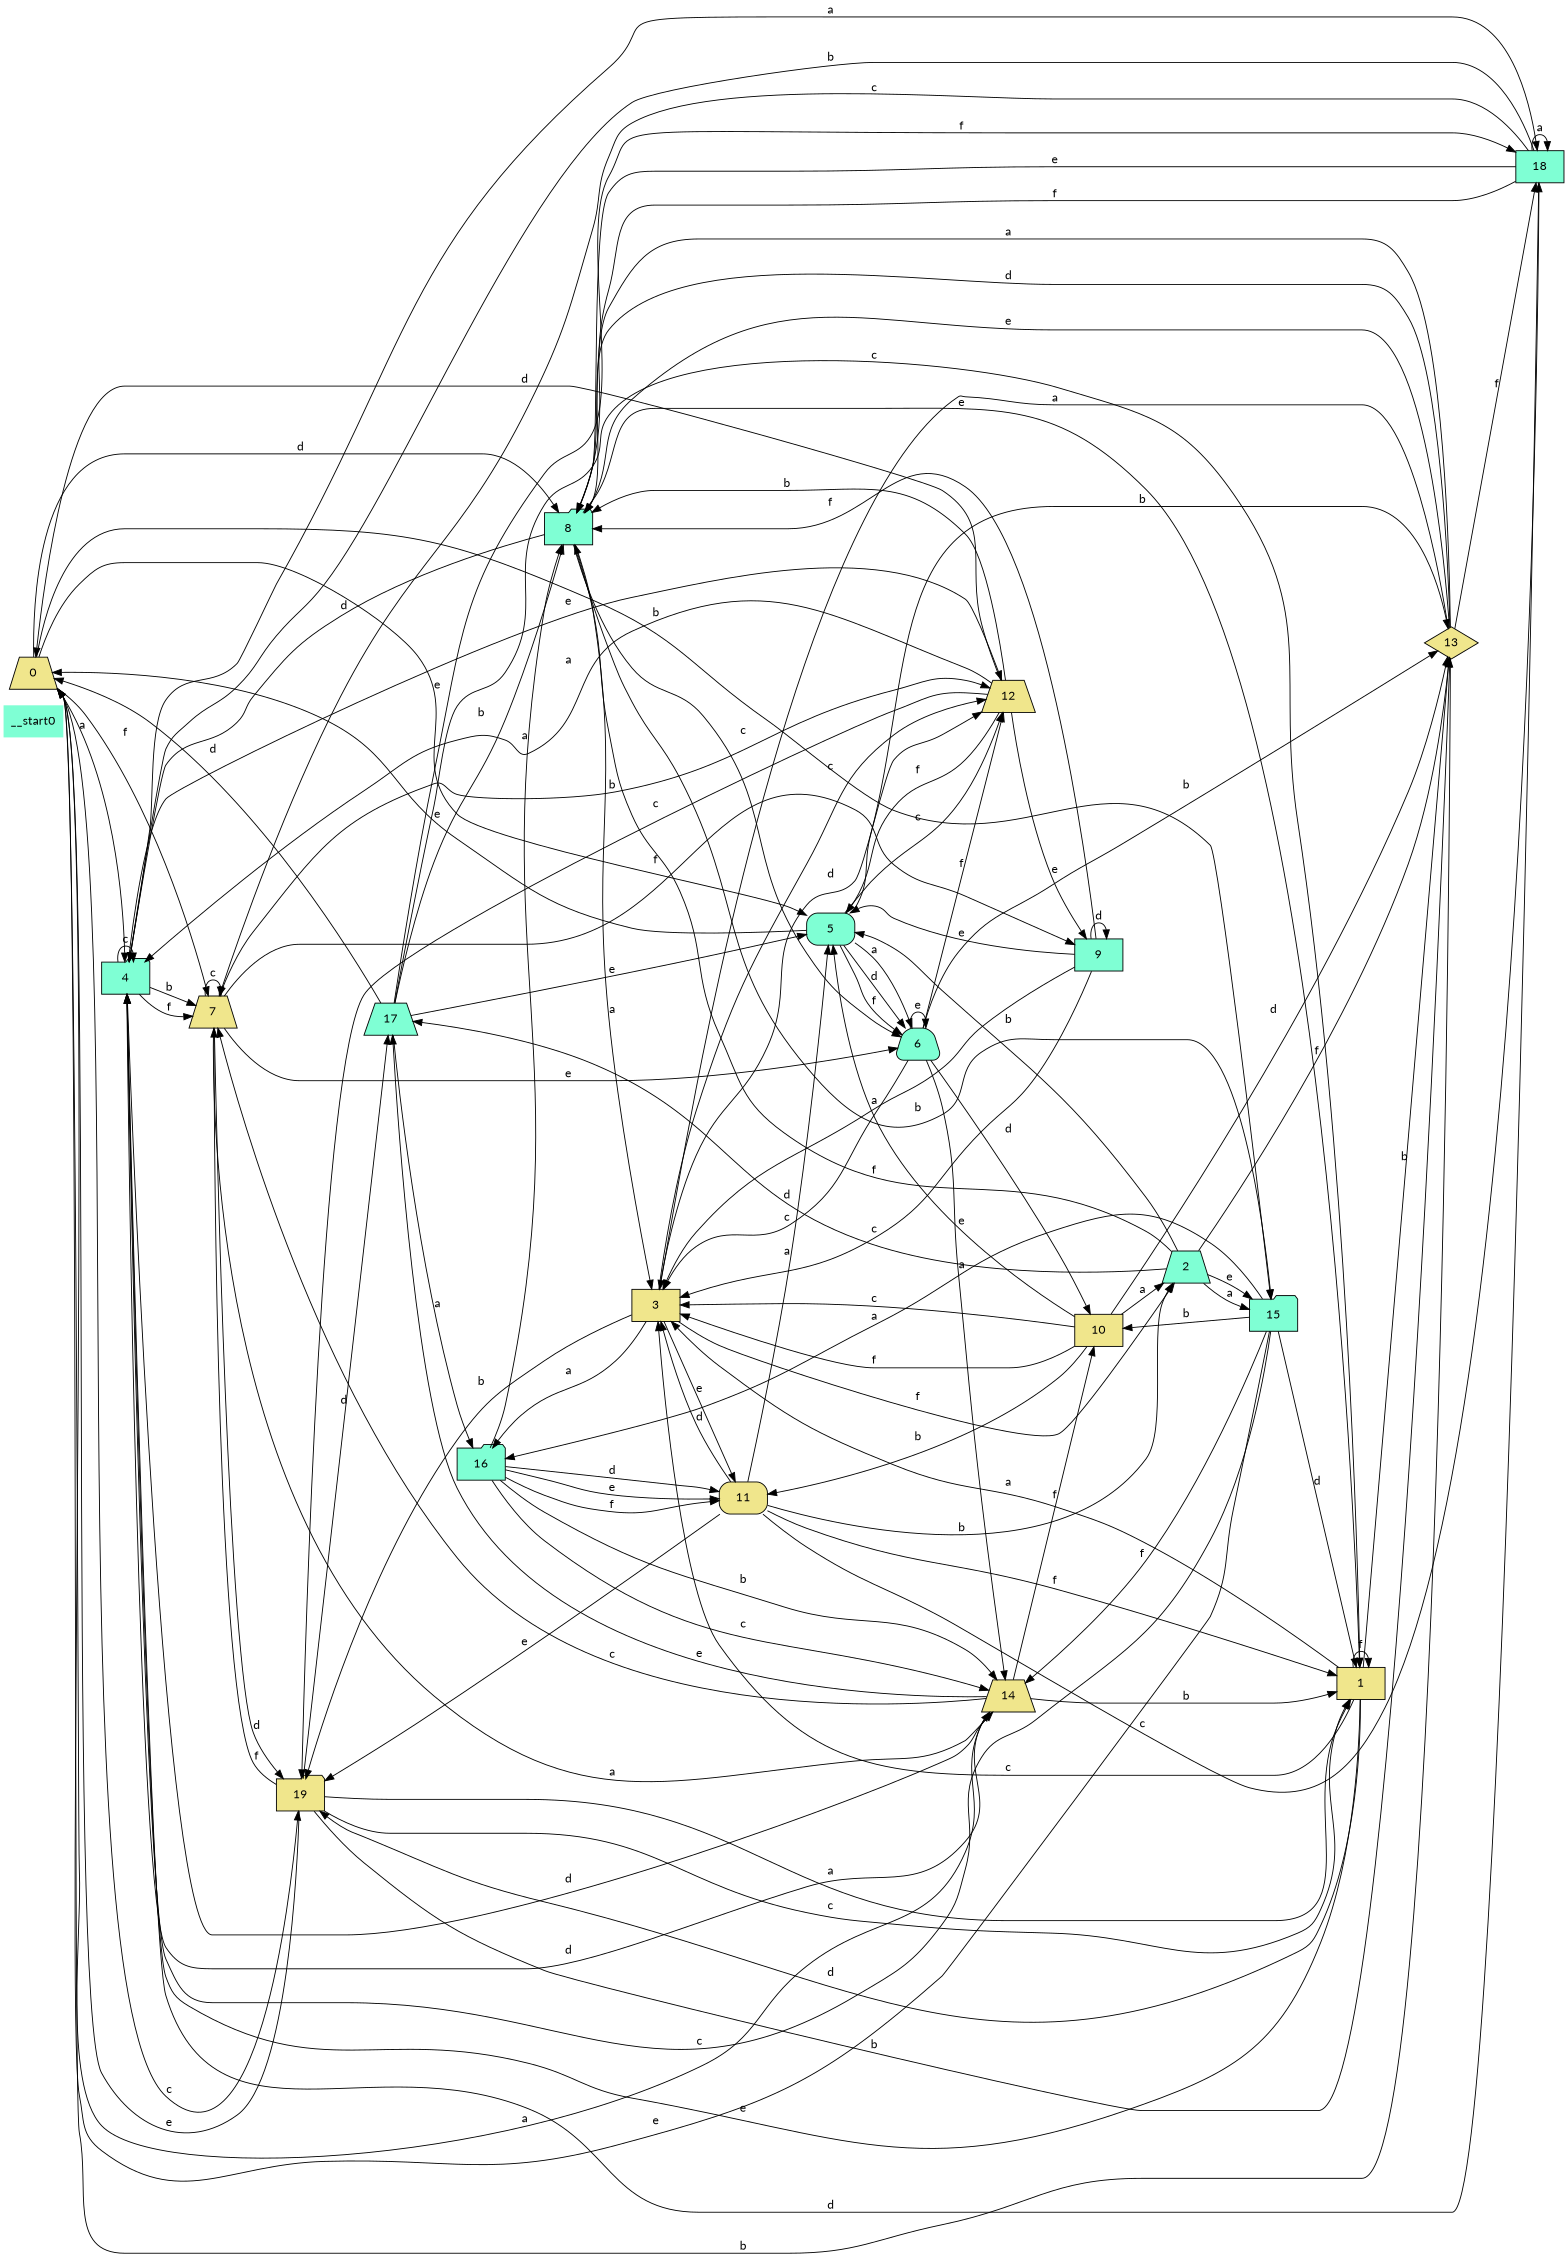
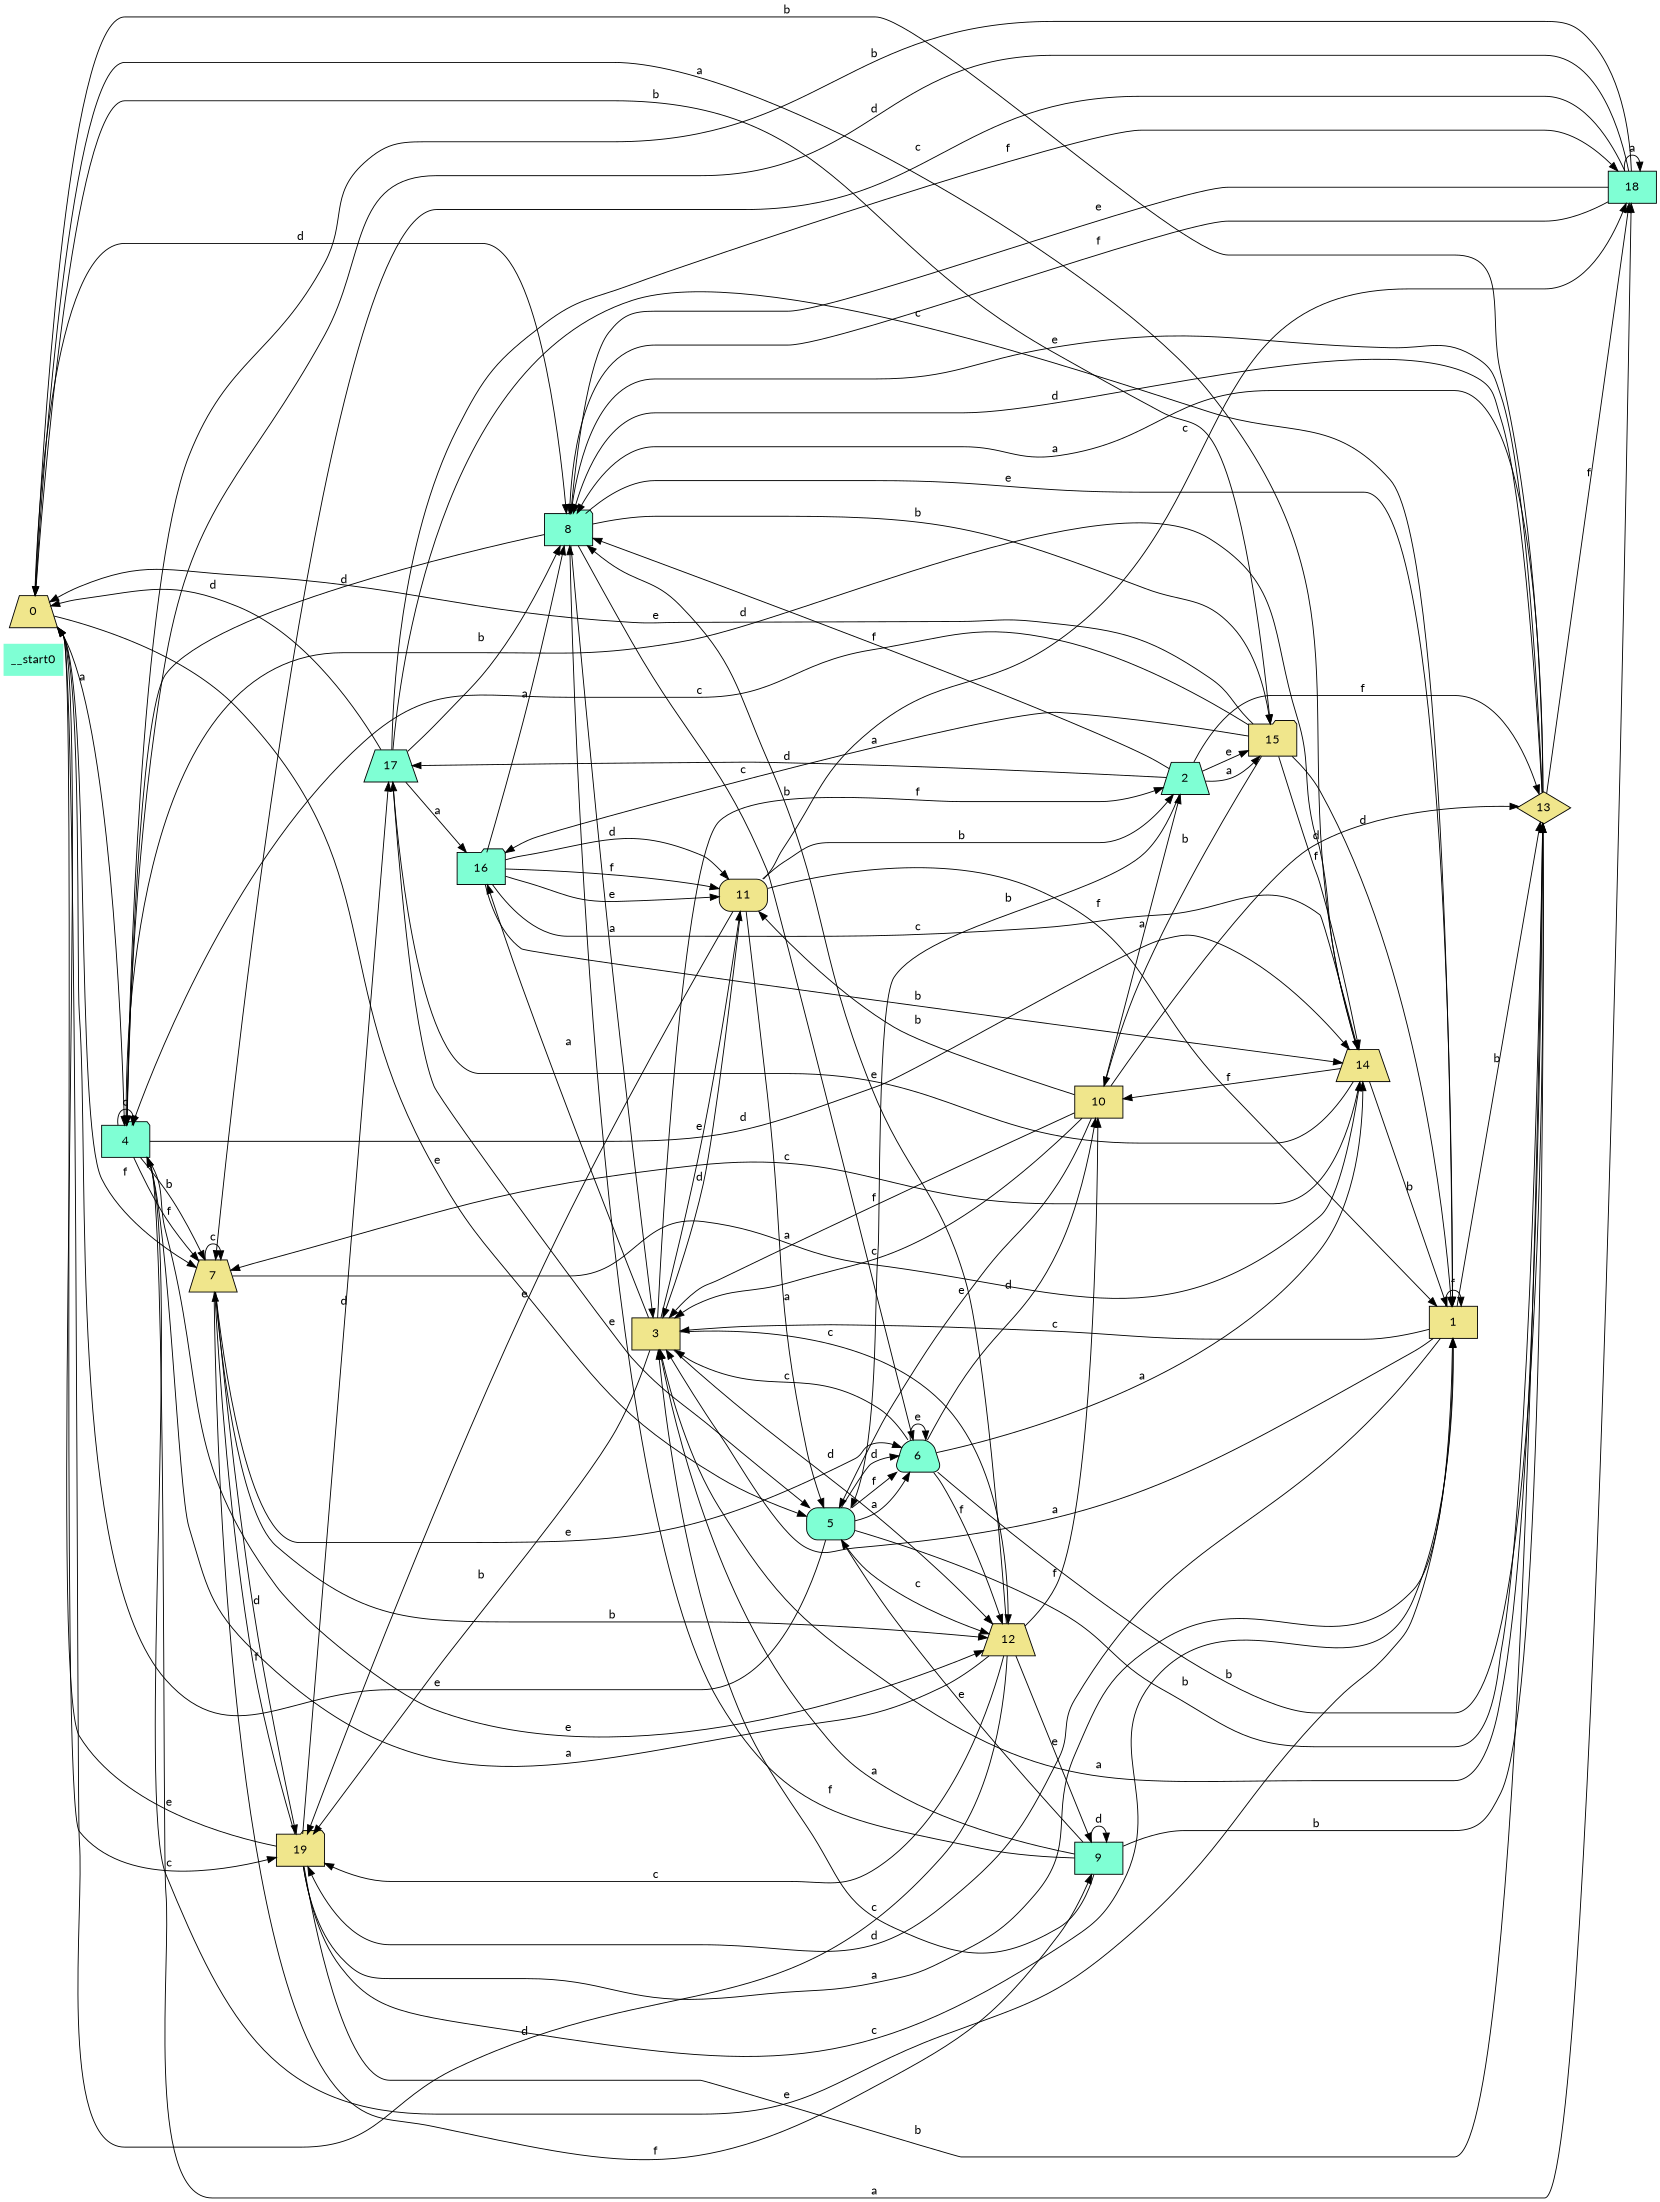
(907, 794) -> (1089, 1384)
(1274, 1315) -> (1273, 740)
none -> (1532, 1513)
